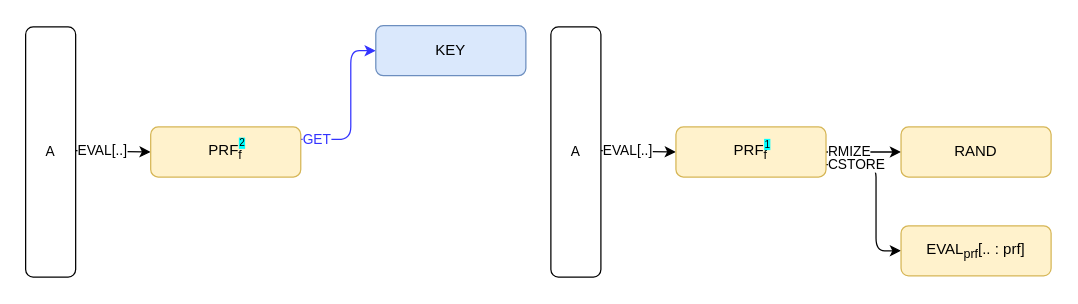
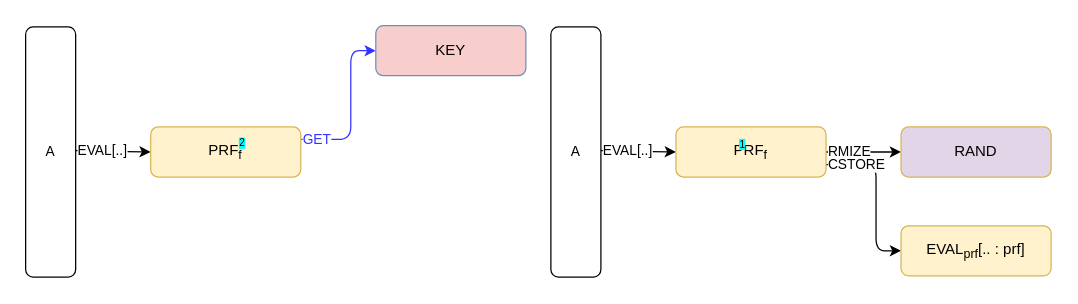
(451, 51) -> (451, 51)
(767, 143) -> (742, 143)
(976, 152) -> (976, 152)
